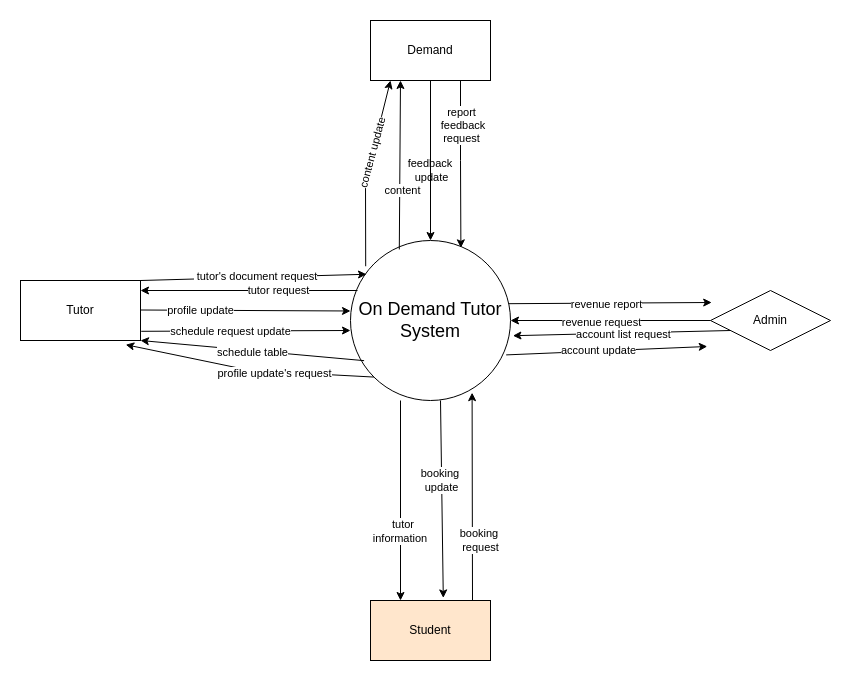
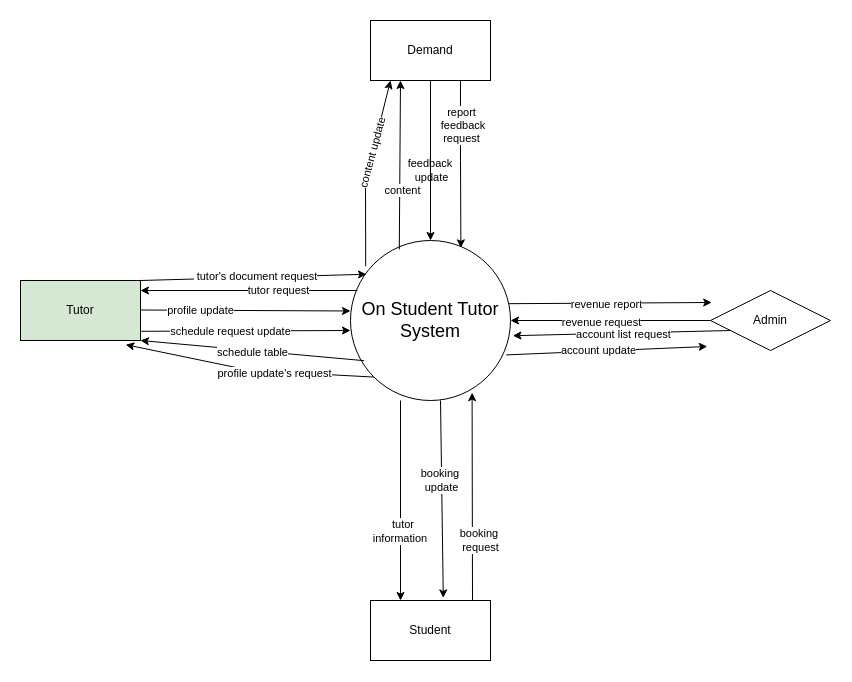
(81, 311) -> (81, 311)
(431, 321) -> (431, 321)
(431, 631) -> (431, 631)
